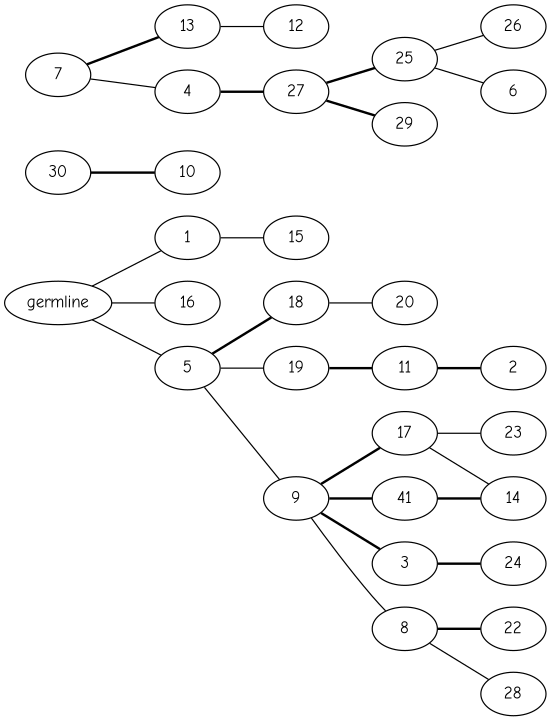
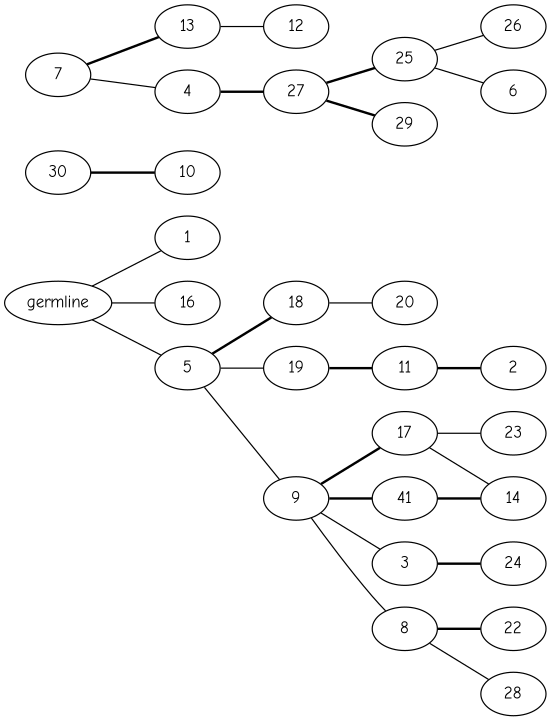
(296, 238) -> none
(351, 531) -> (351, 531)
